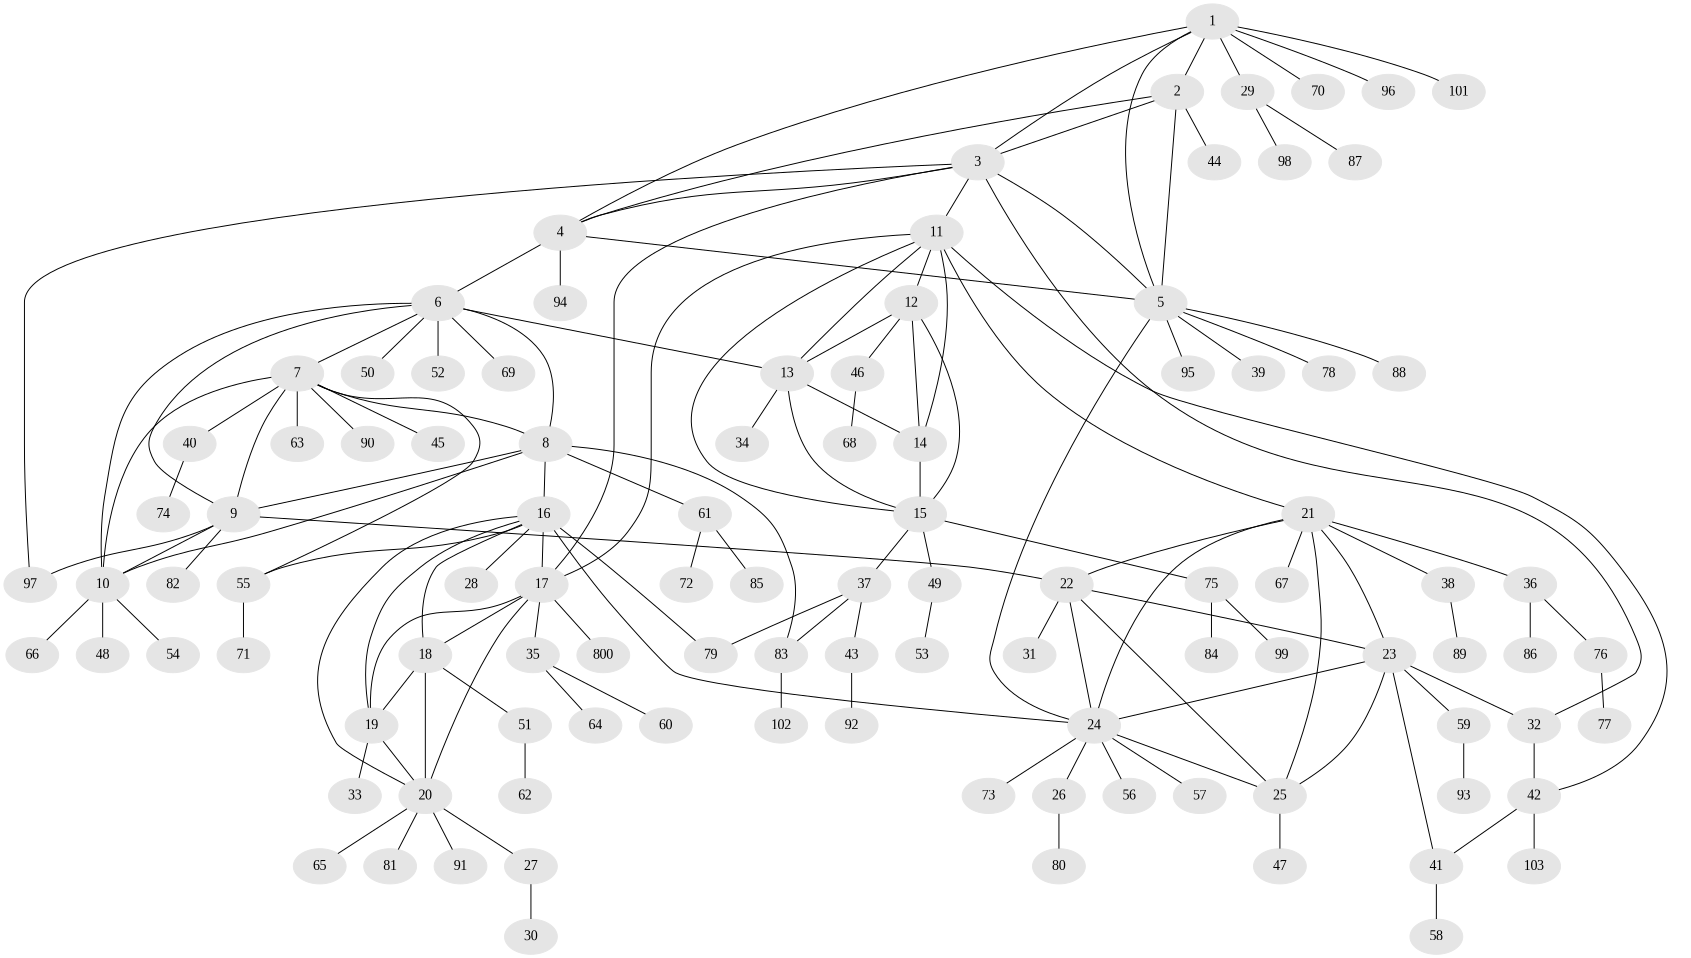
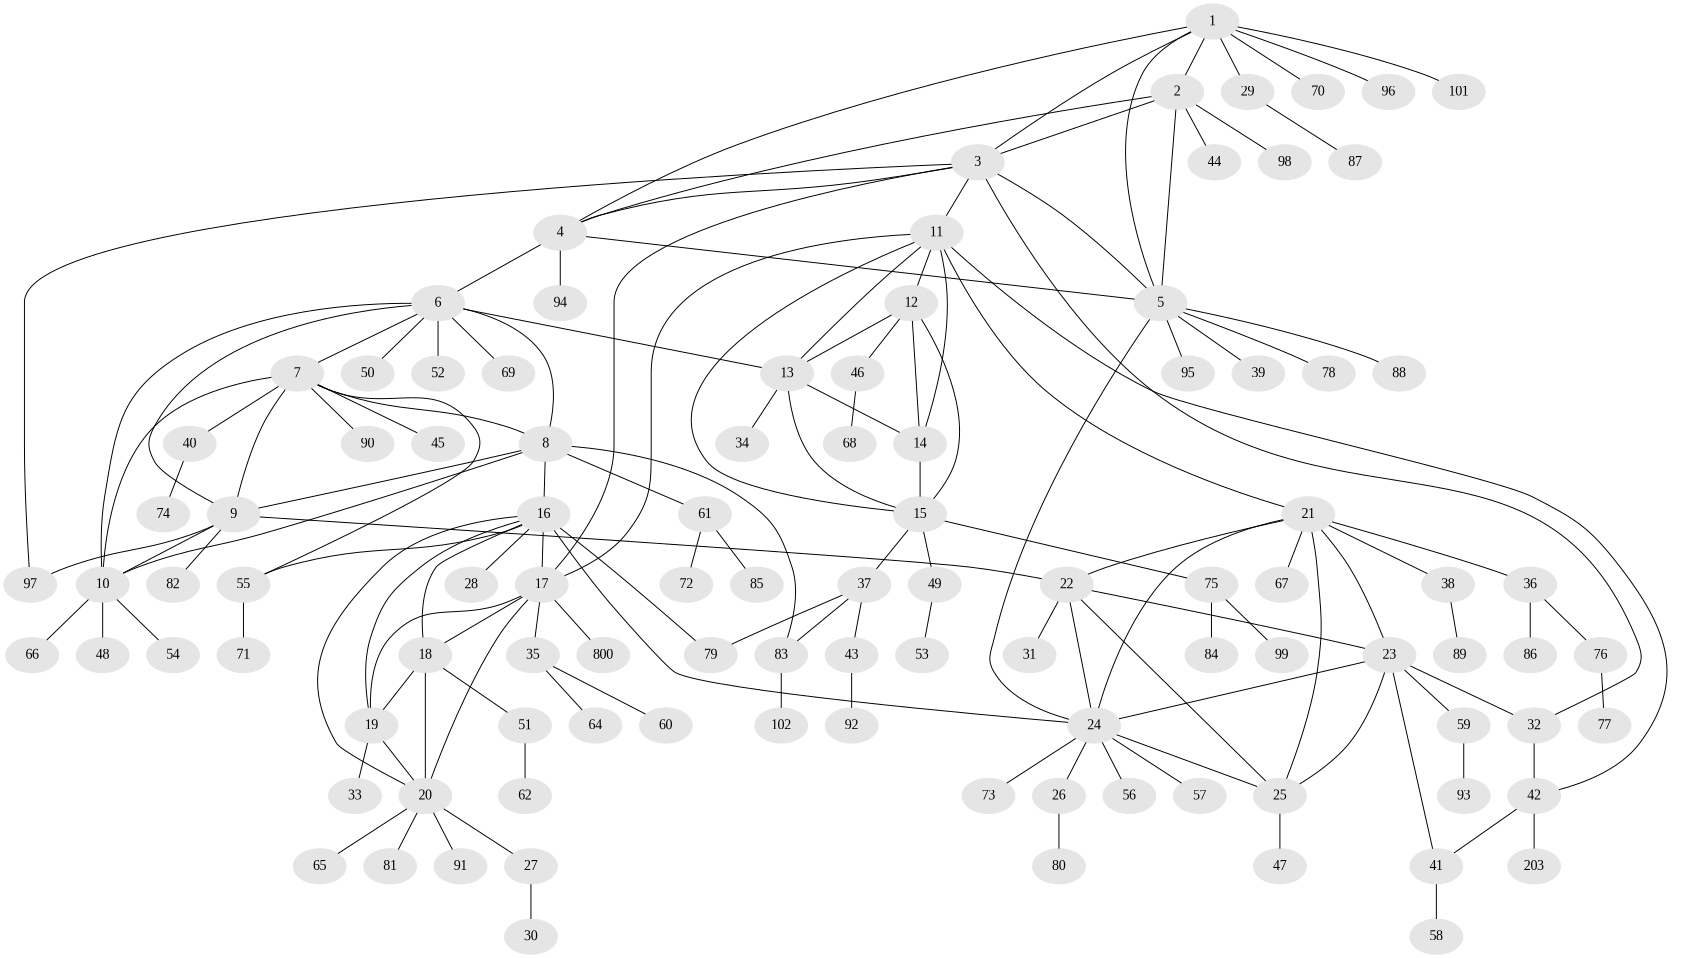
(1266, 127) -> (1231, 127)
(297, 444) -> none
(1534, 866) -> (1534, 866)
